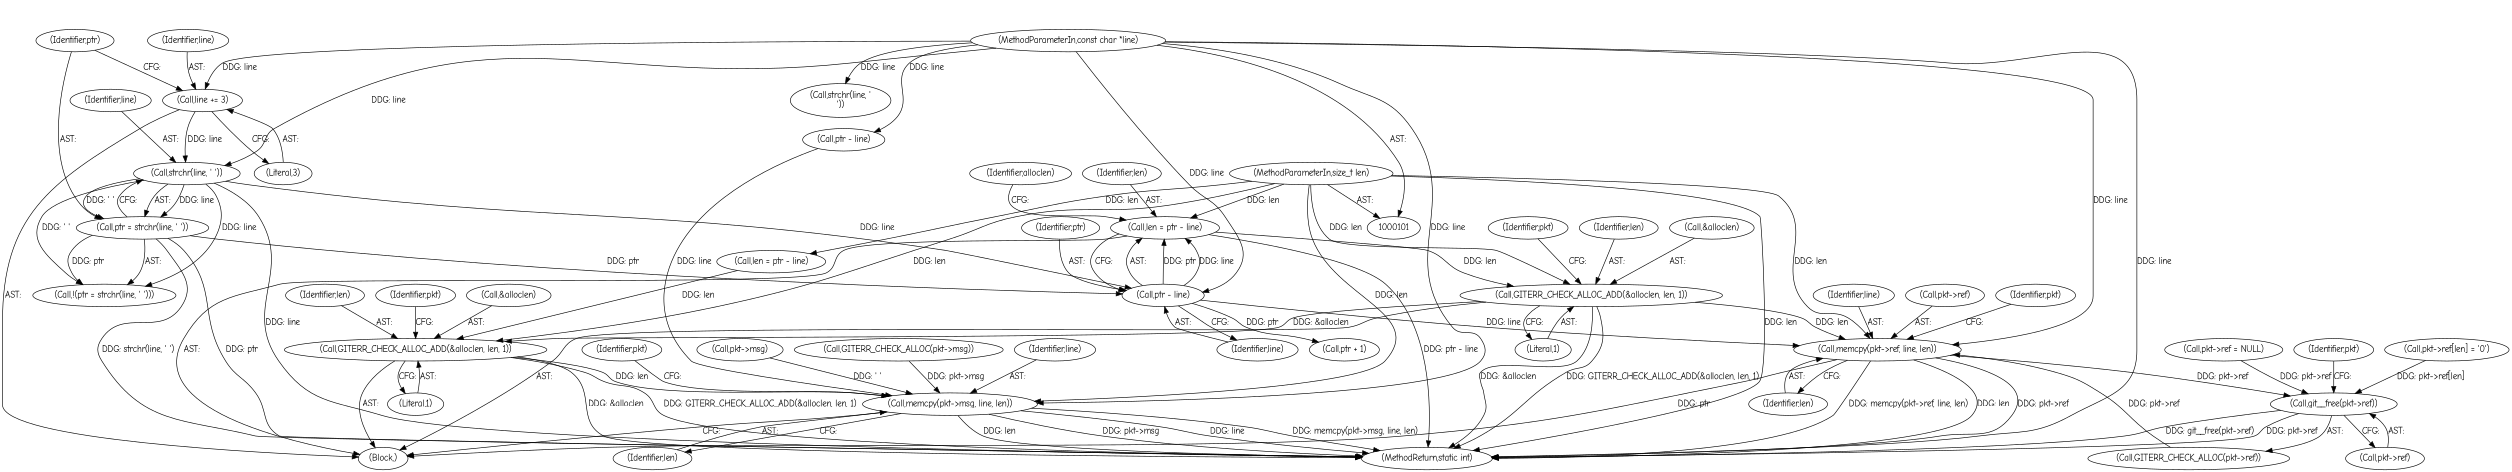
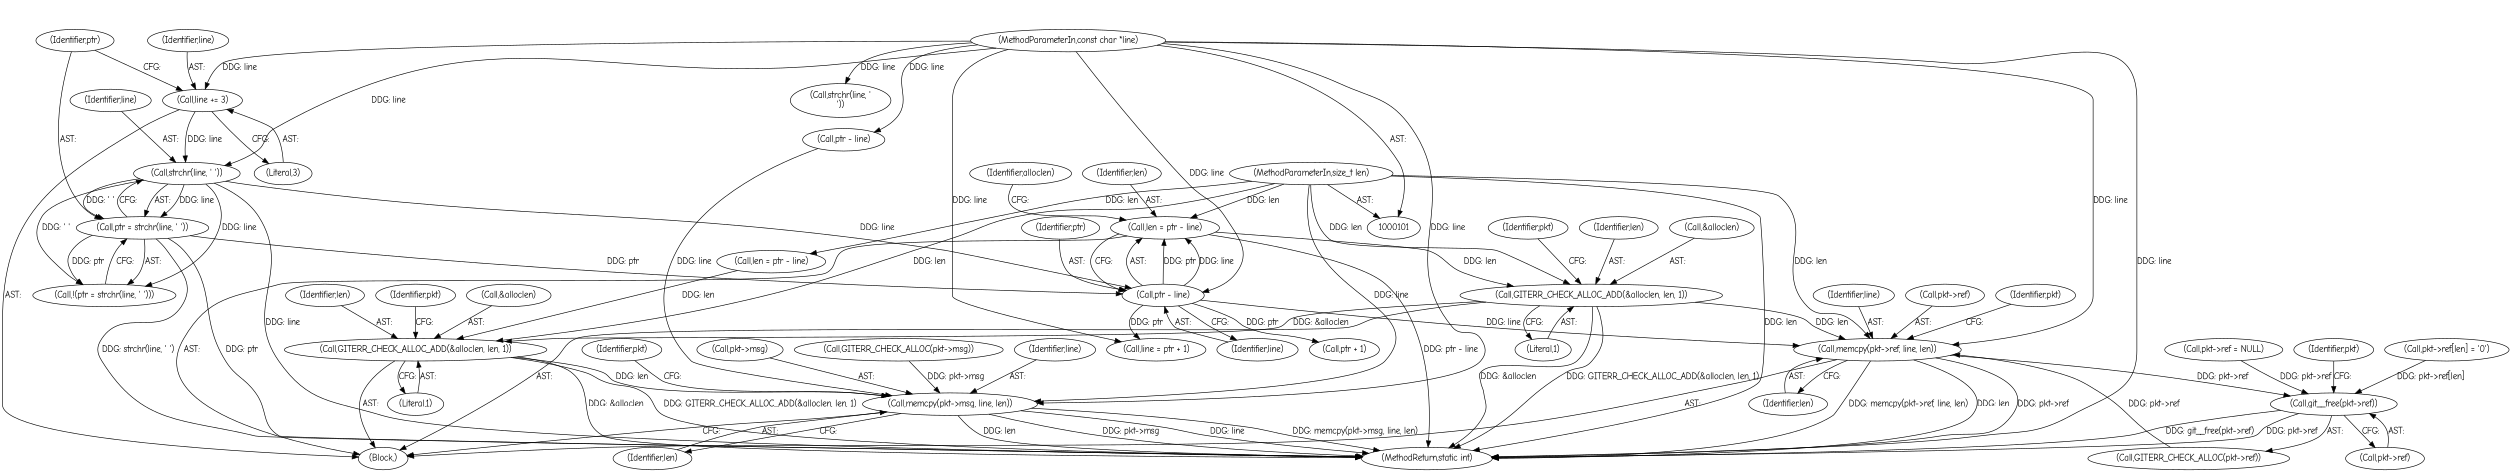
none -> (111, 262)
(1391, 295) -> (1391, 295)
none -> (1156, 350)
(868, 377) -> (868, 377)
(1694, 404) -> (1694, 404)
